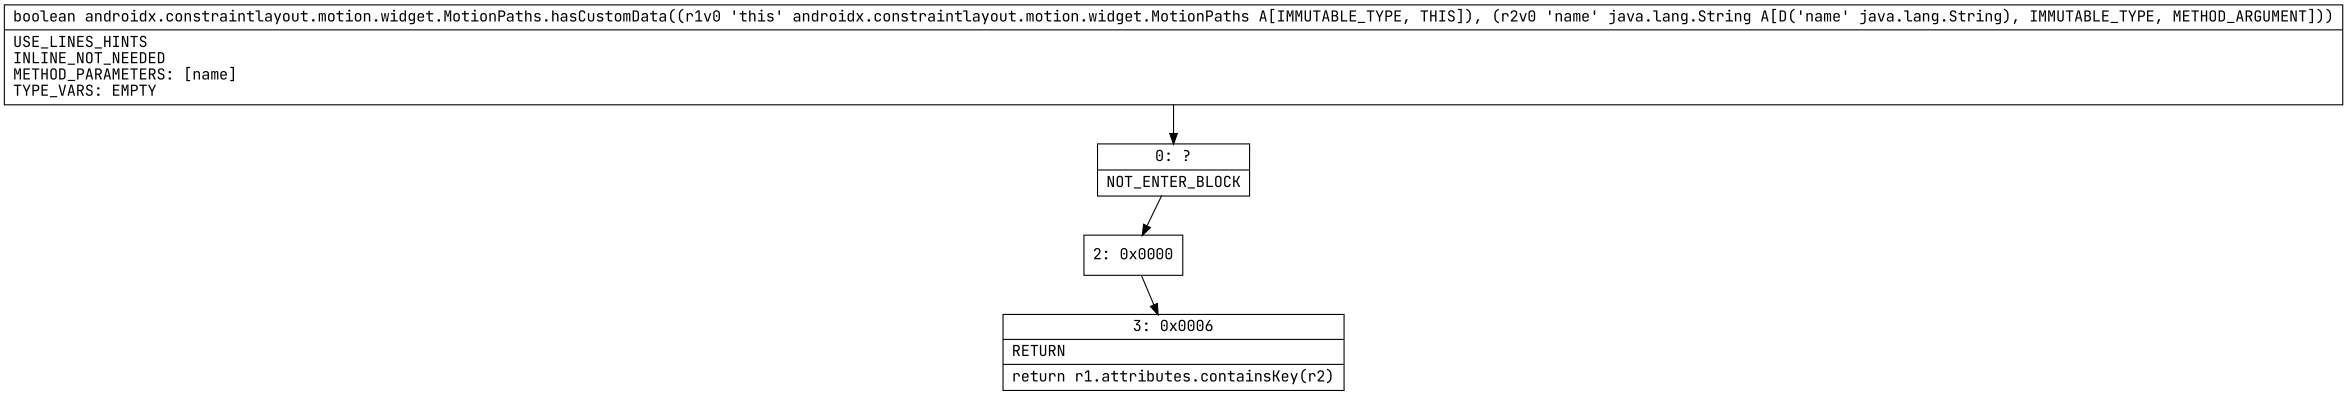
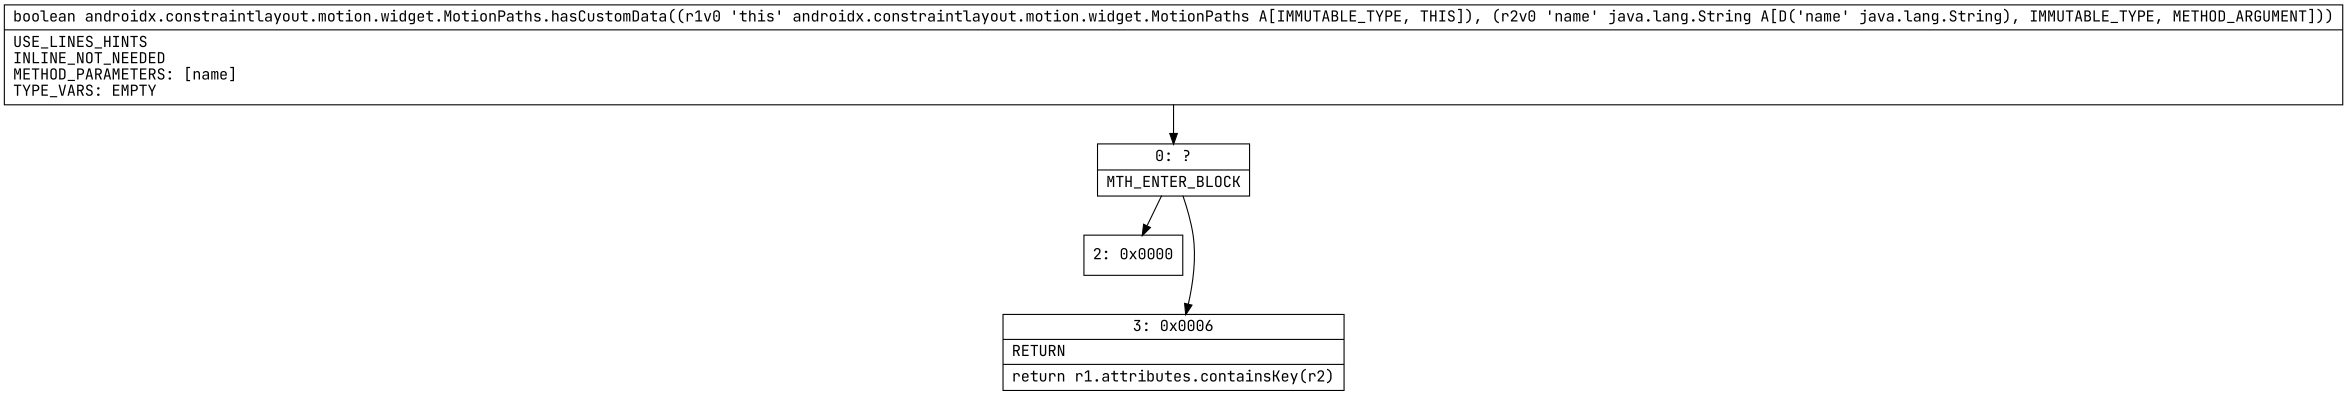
(1174, 182) -> (1174, 182)
(1148, 290) -> (1194, 249)
